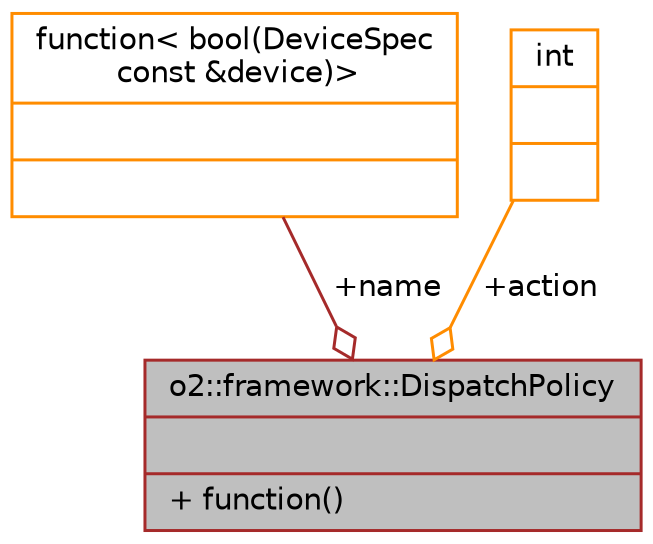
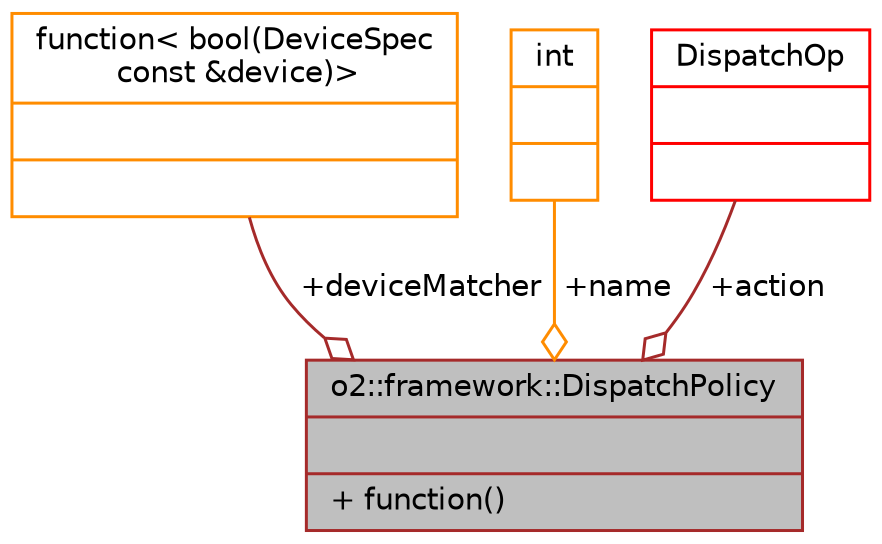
none -> (761, 115)
(384, 288) -> (417, 288)
(537, 288) -> (614, 288)
